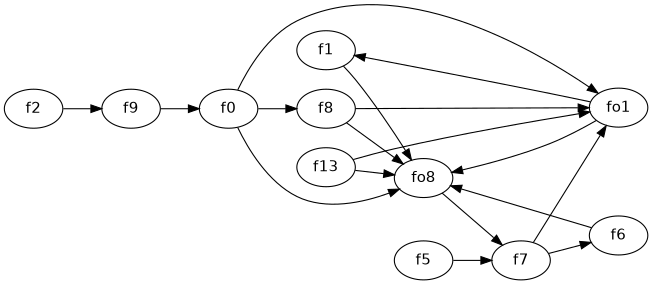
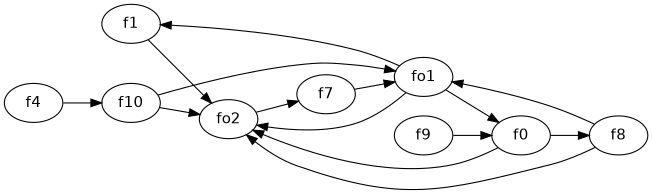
(404, 8) -> (468, 103)
none -> (34, 103)
(34, 109) -> none
(326, 167) -> (131, 103)
(424, 178) -> (229, 119)
(619, 235) -> none
(424, 260) -> none
